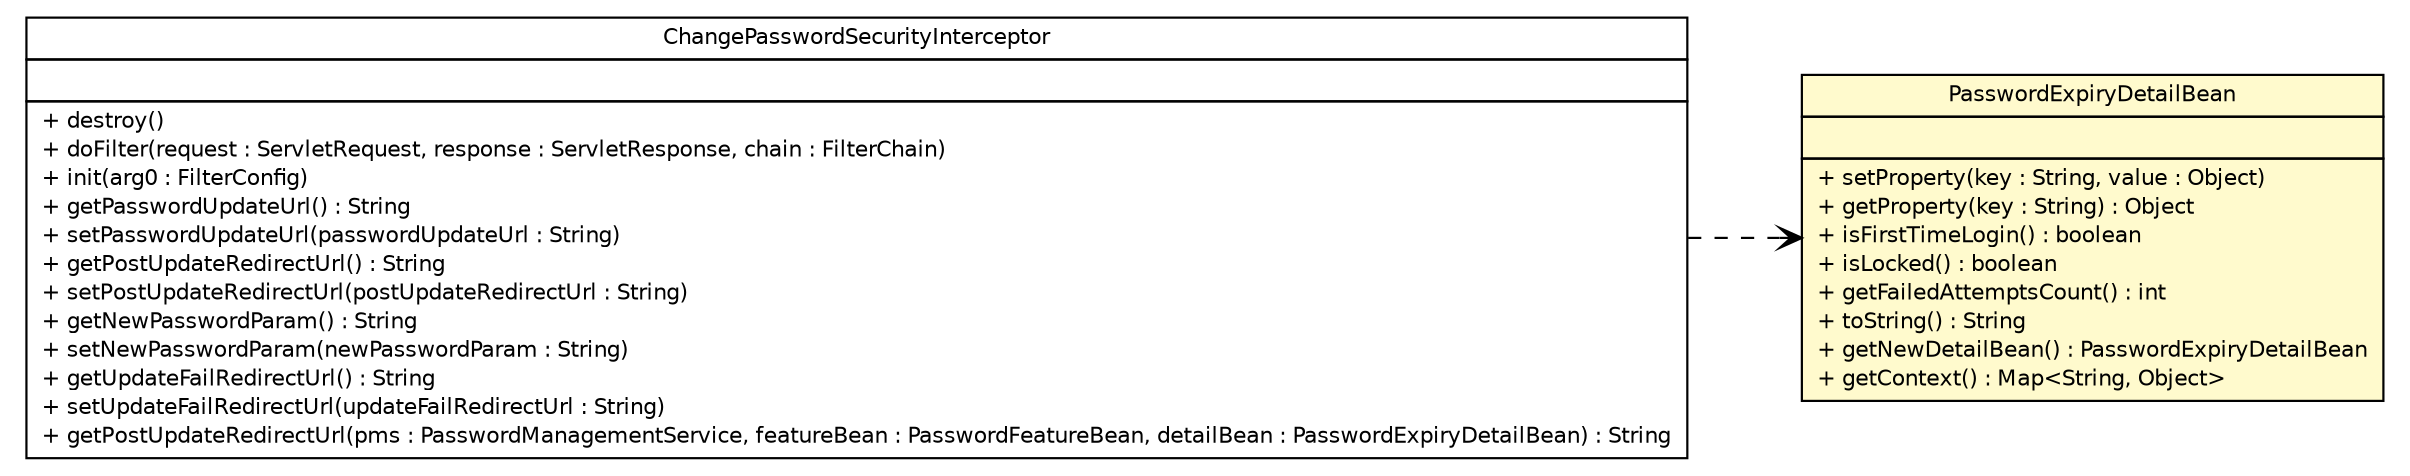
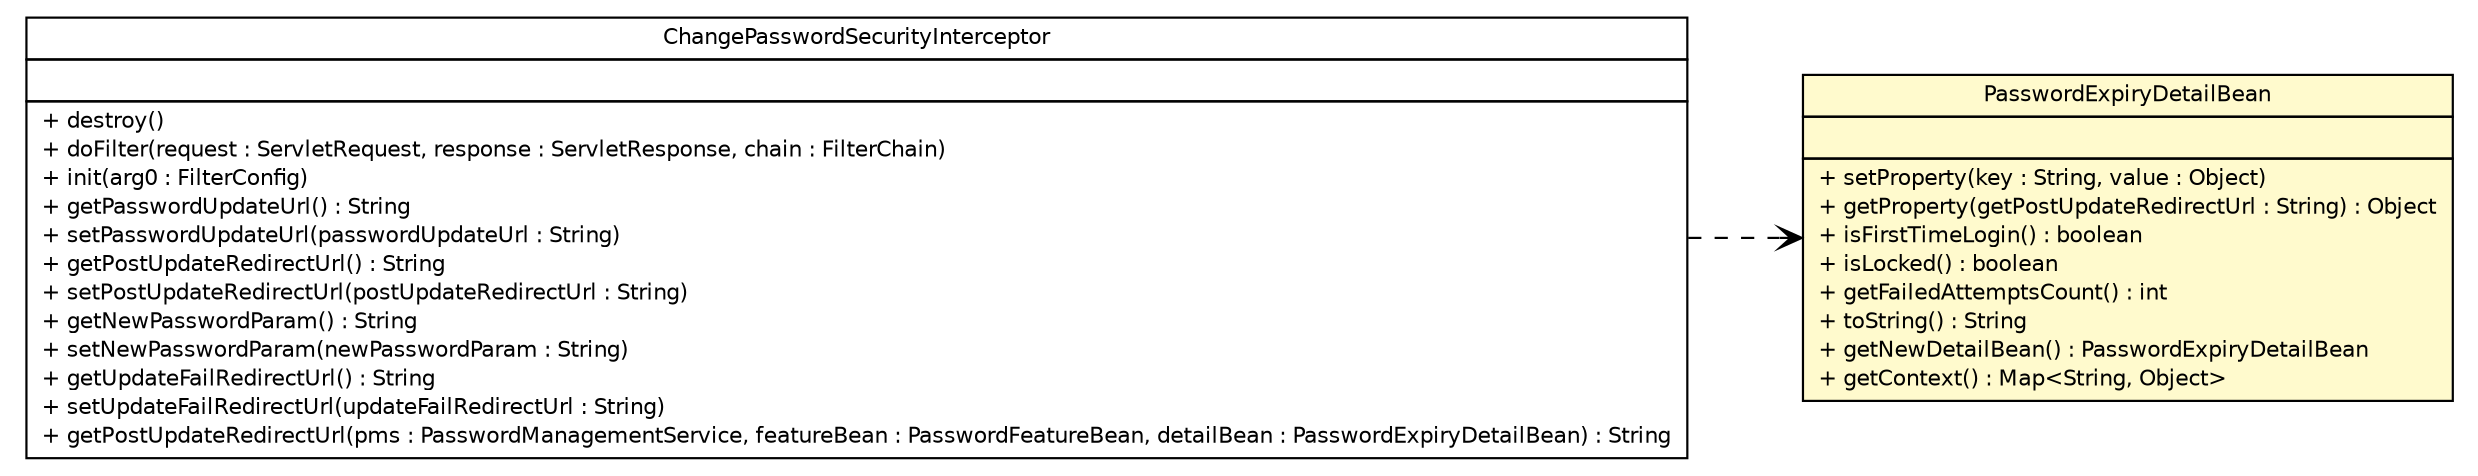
(2007, 207) -> (2128, 207)
